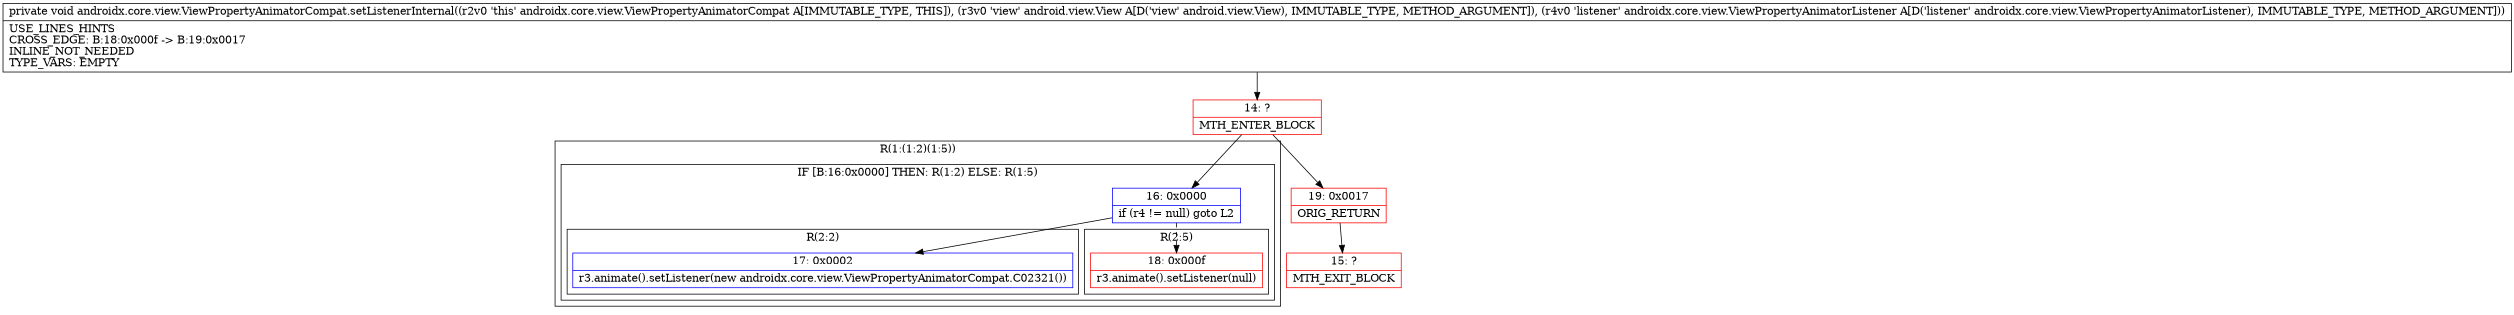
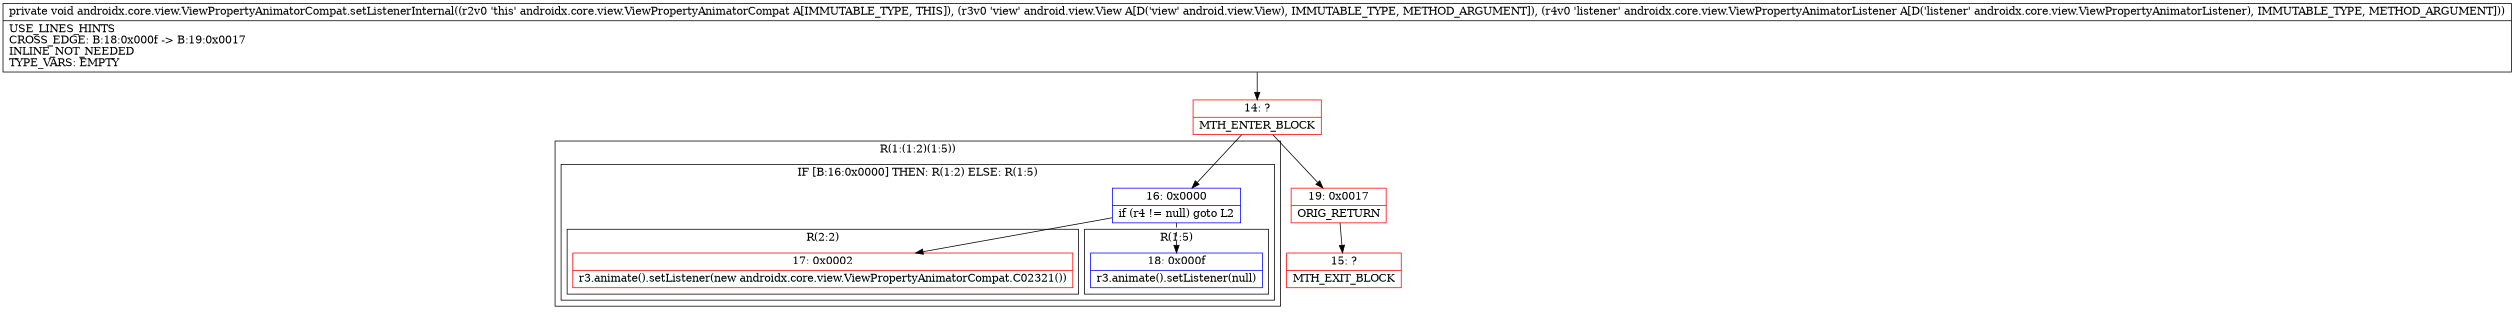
(1176, 238) -> (1176, 238)
(823, 270) -> (823, 270)
(1176, 270) -> (1176, 270)
